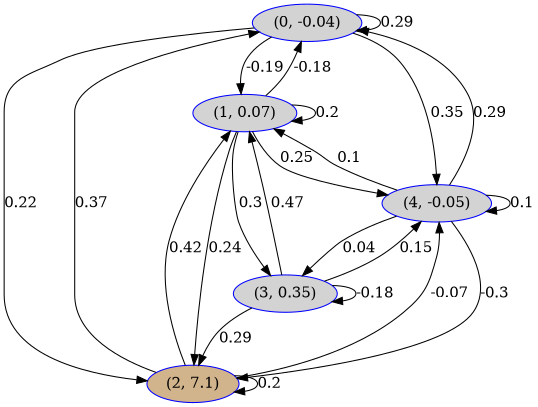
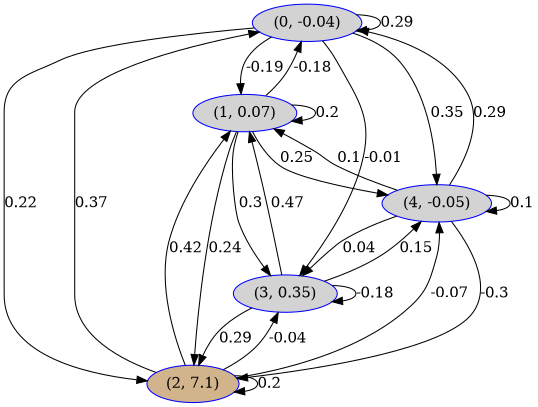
none -> (363, 156)
none -> (253, 350)
